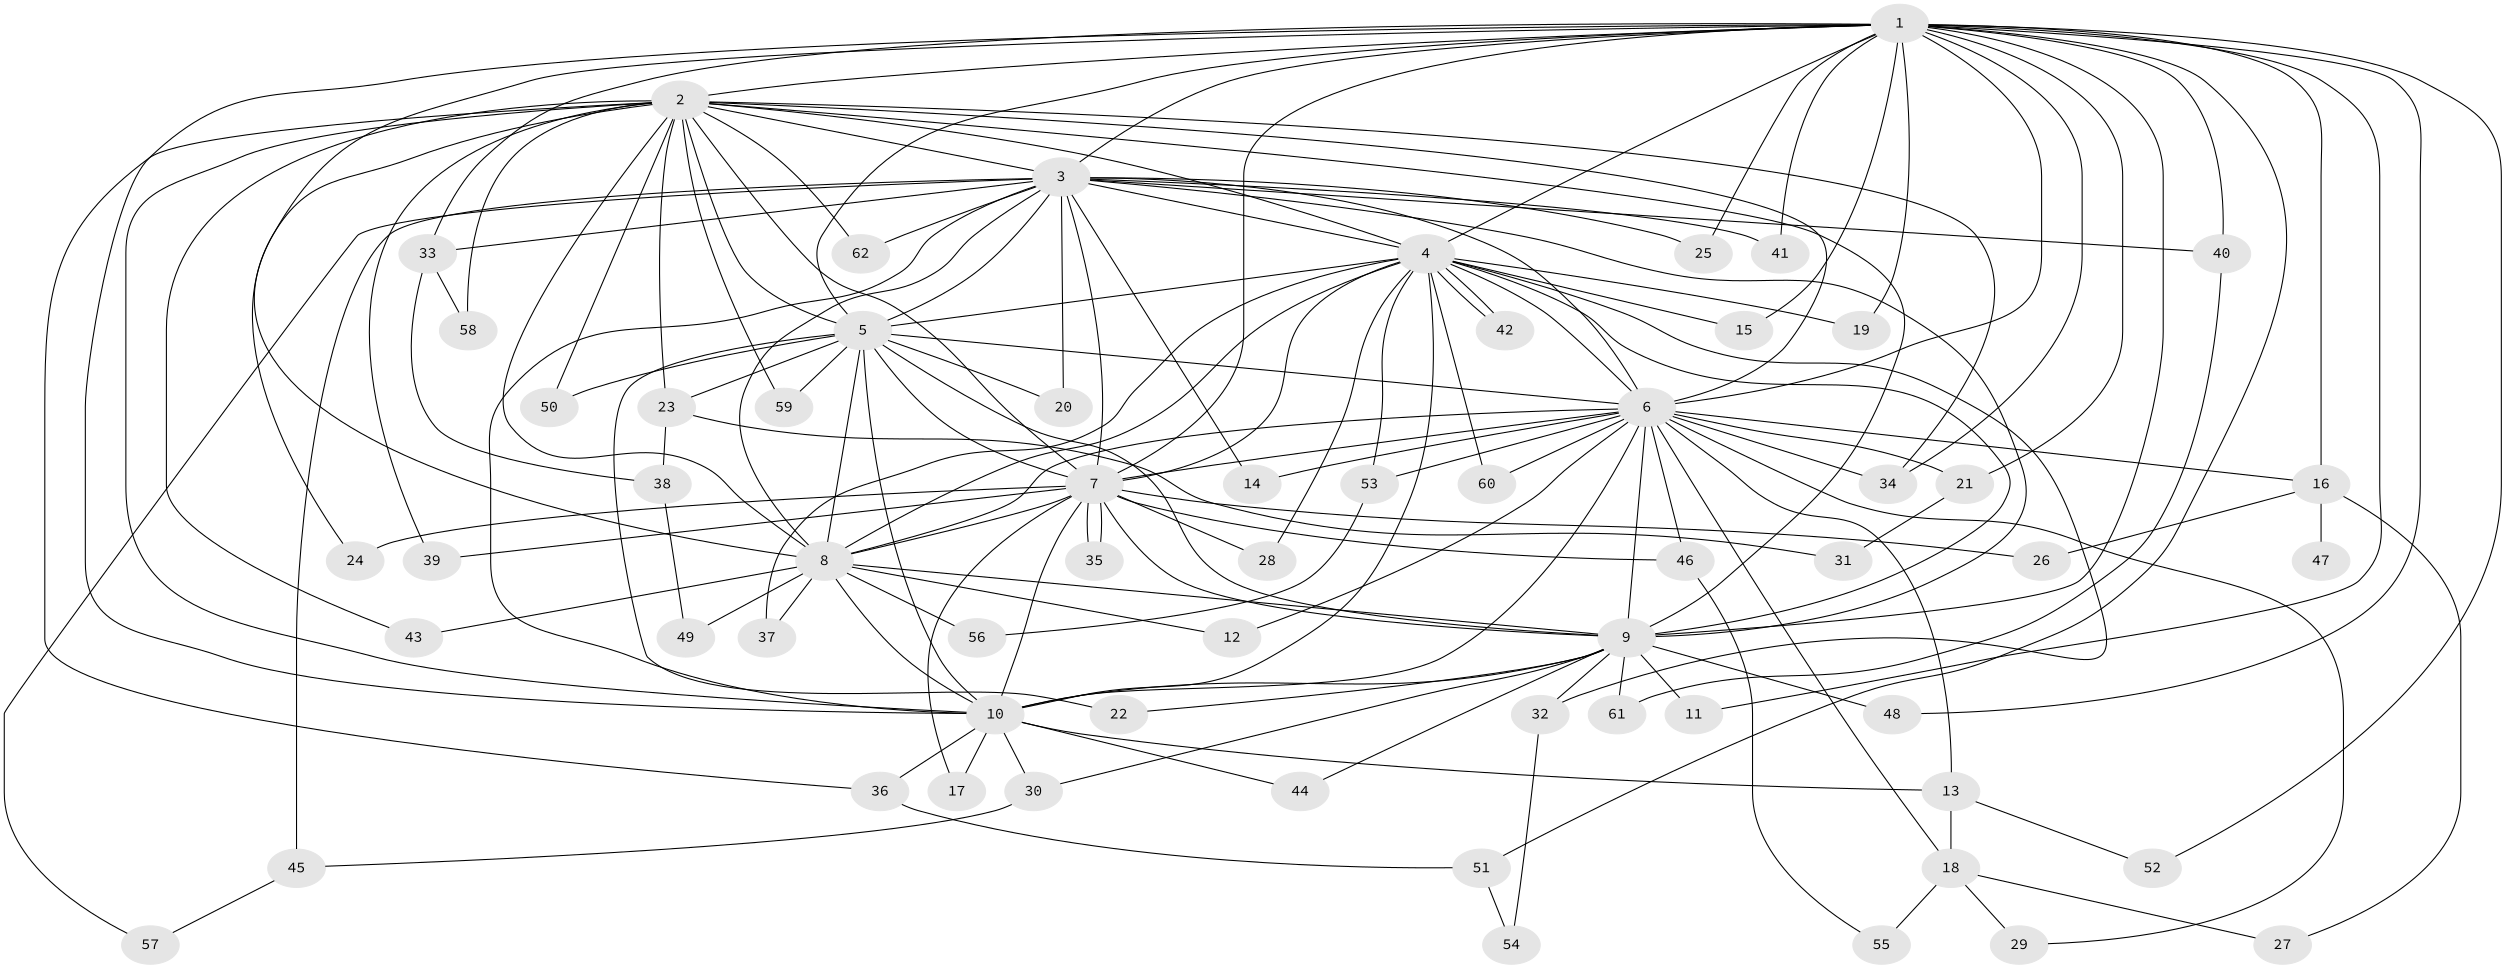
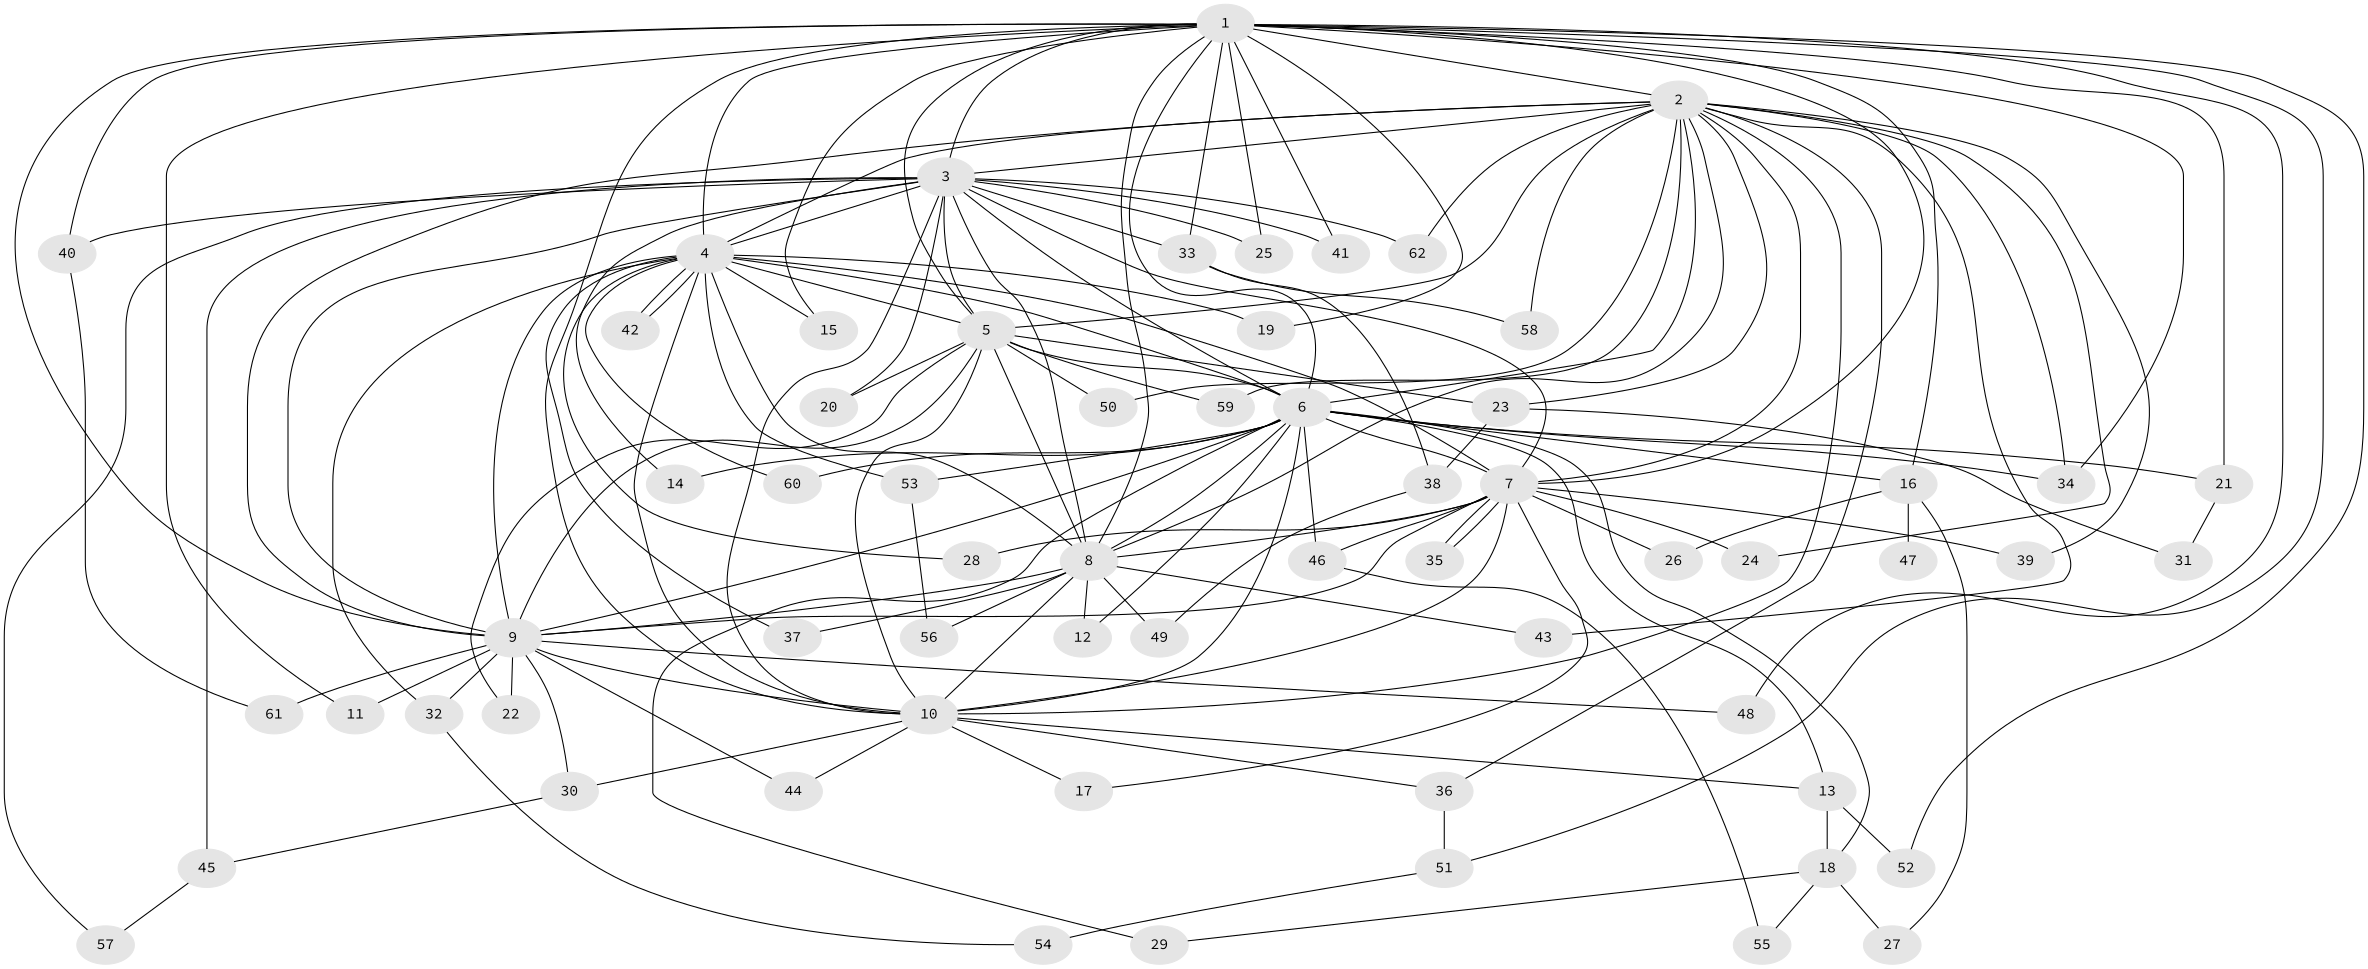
(958, 432) -> none
